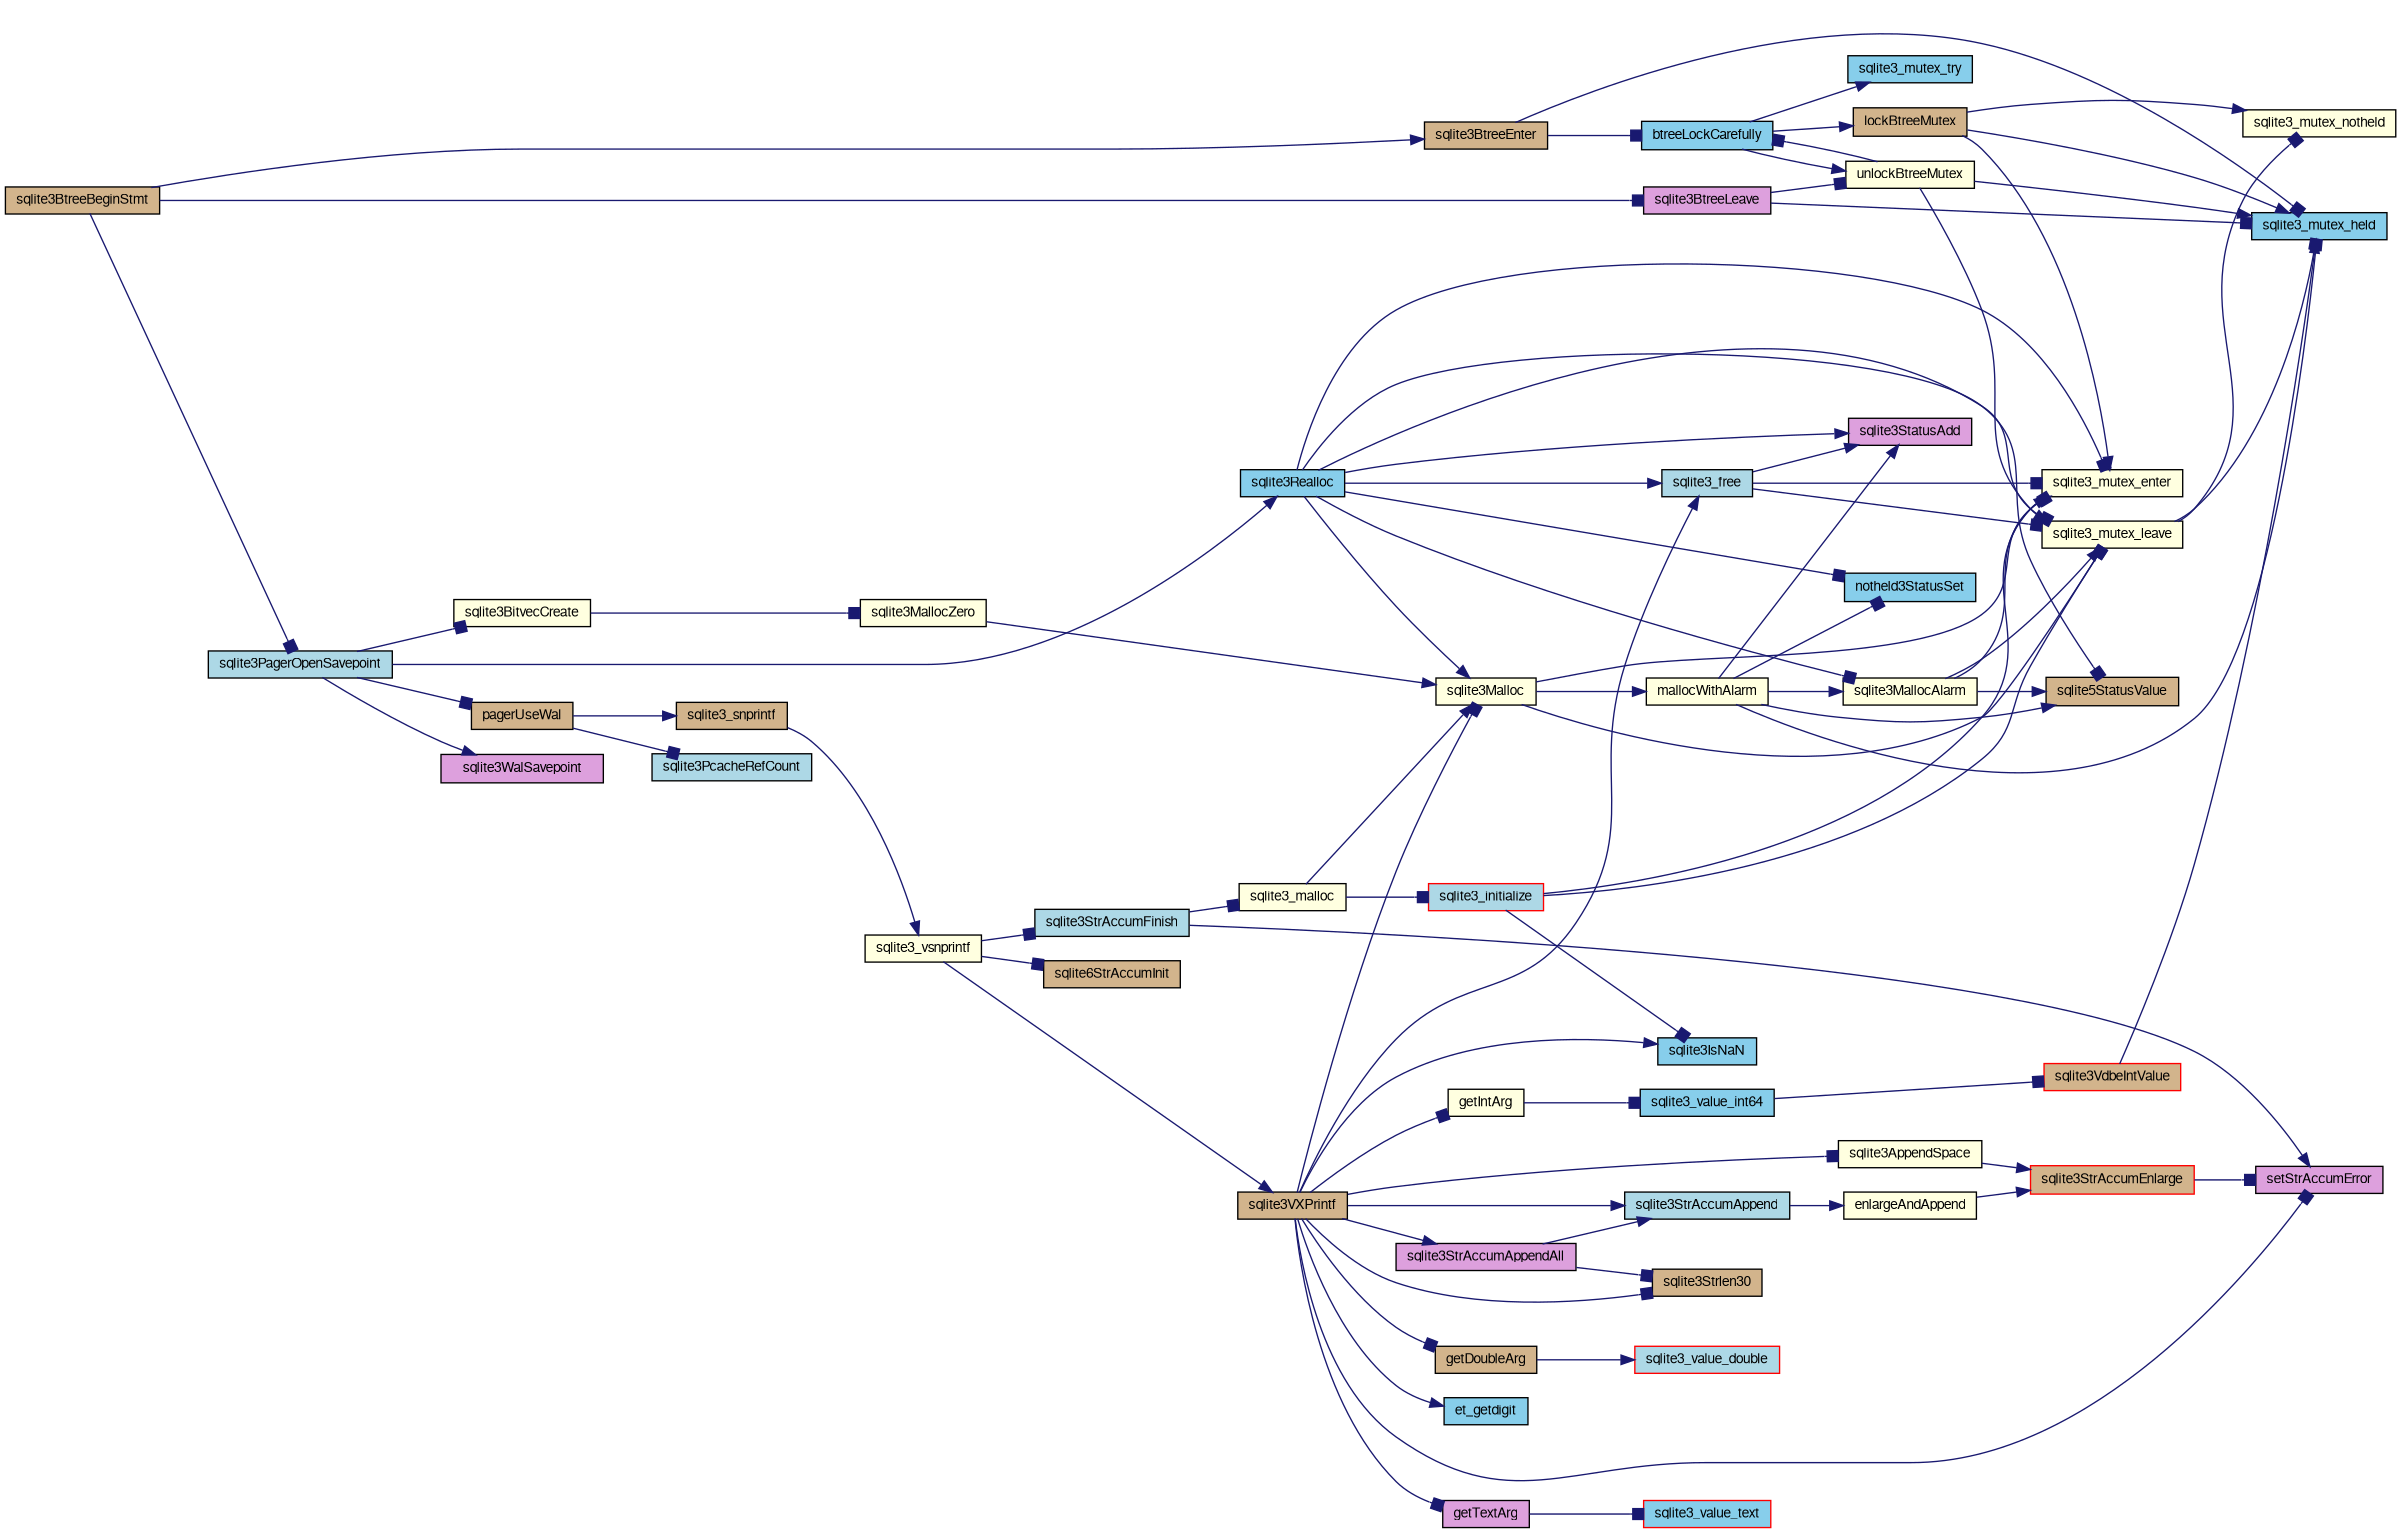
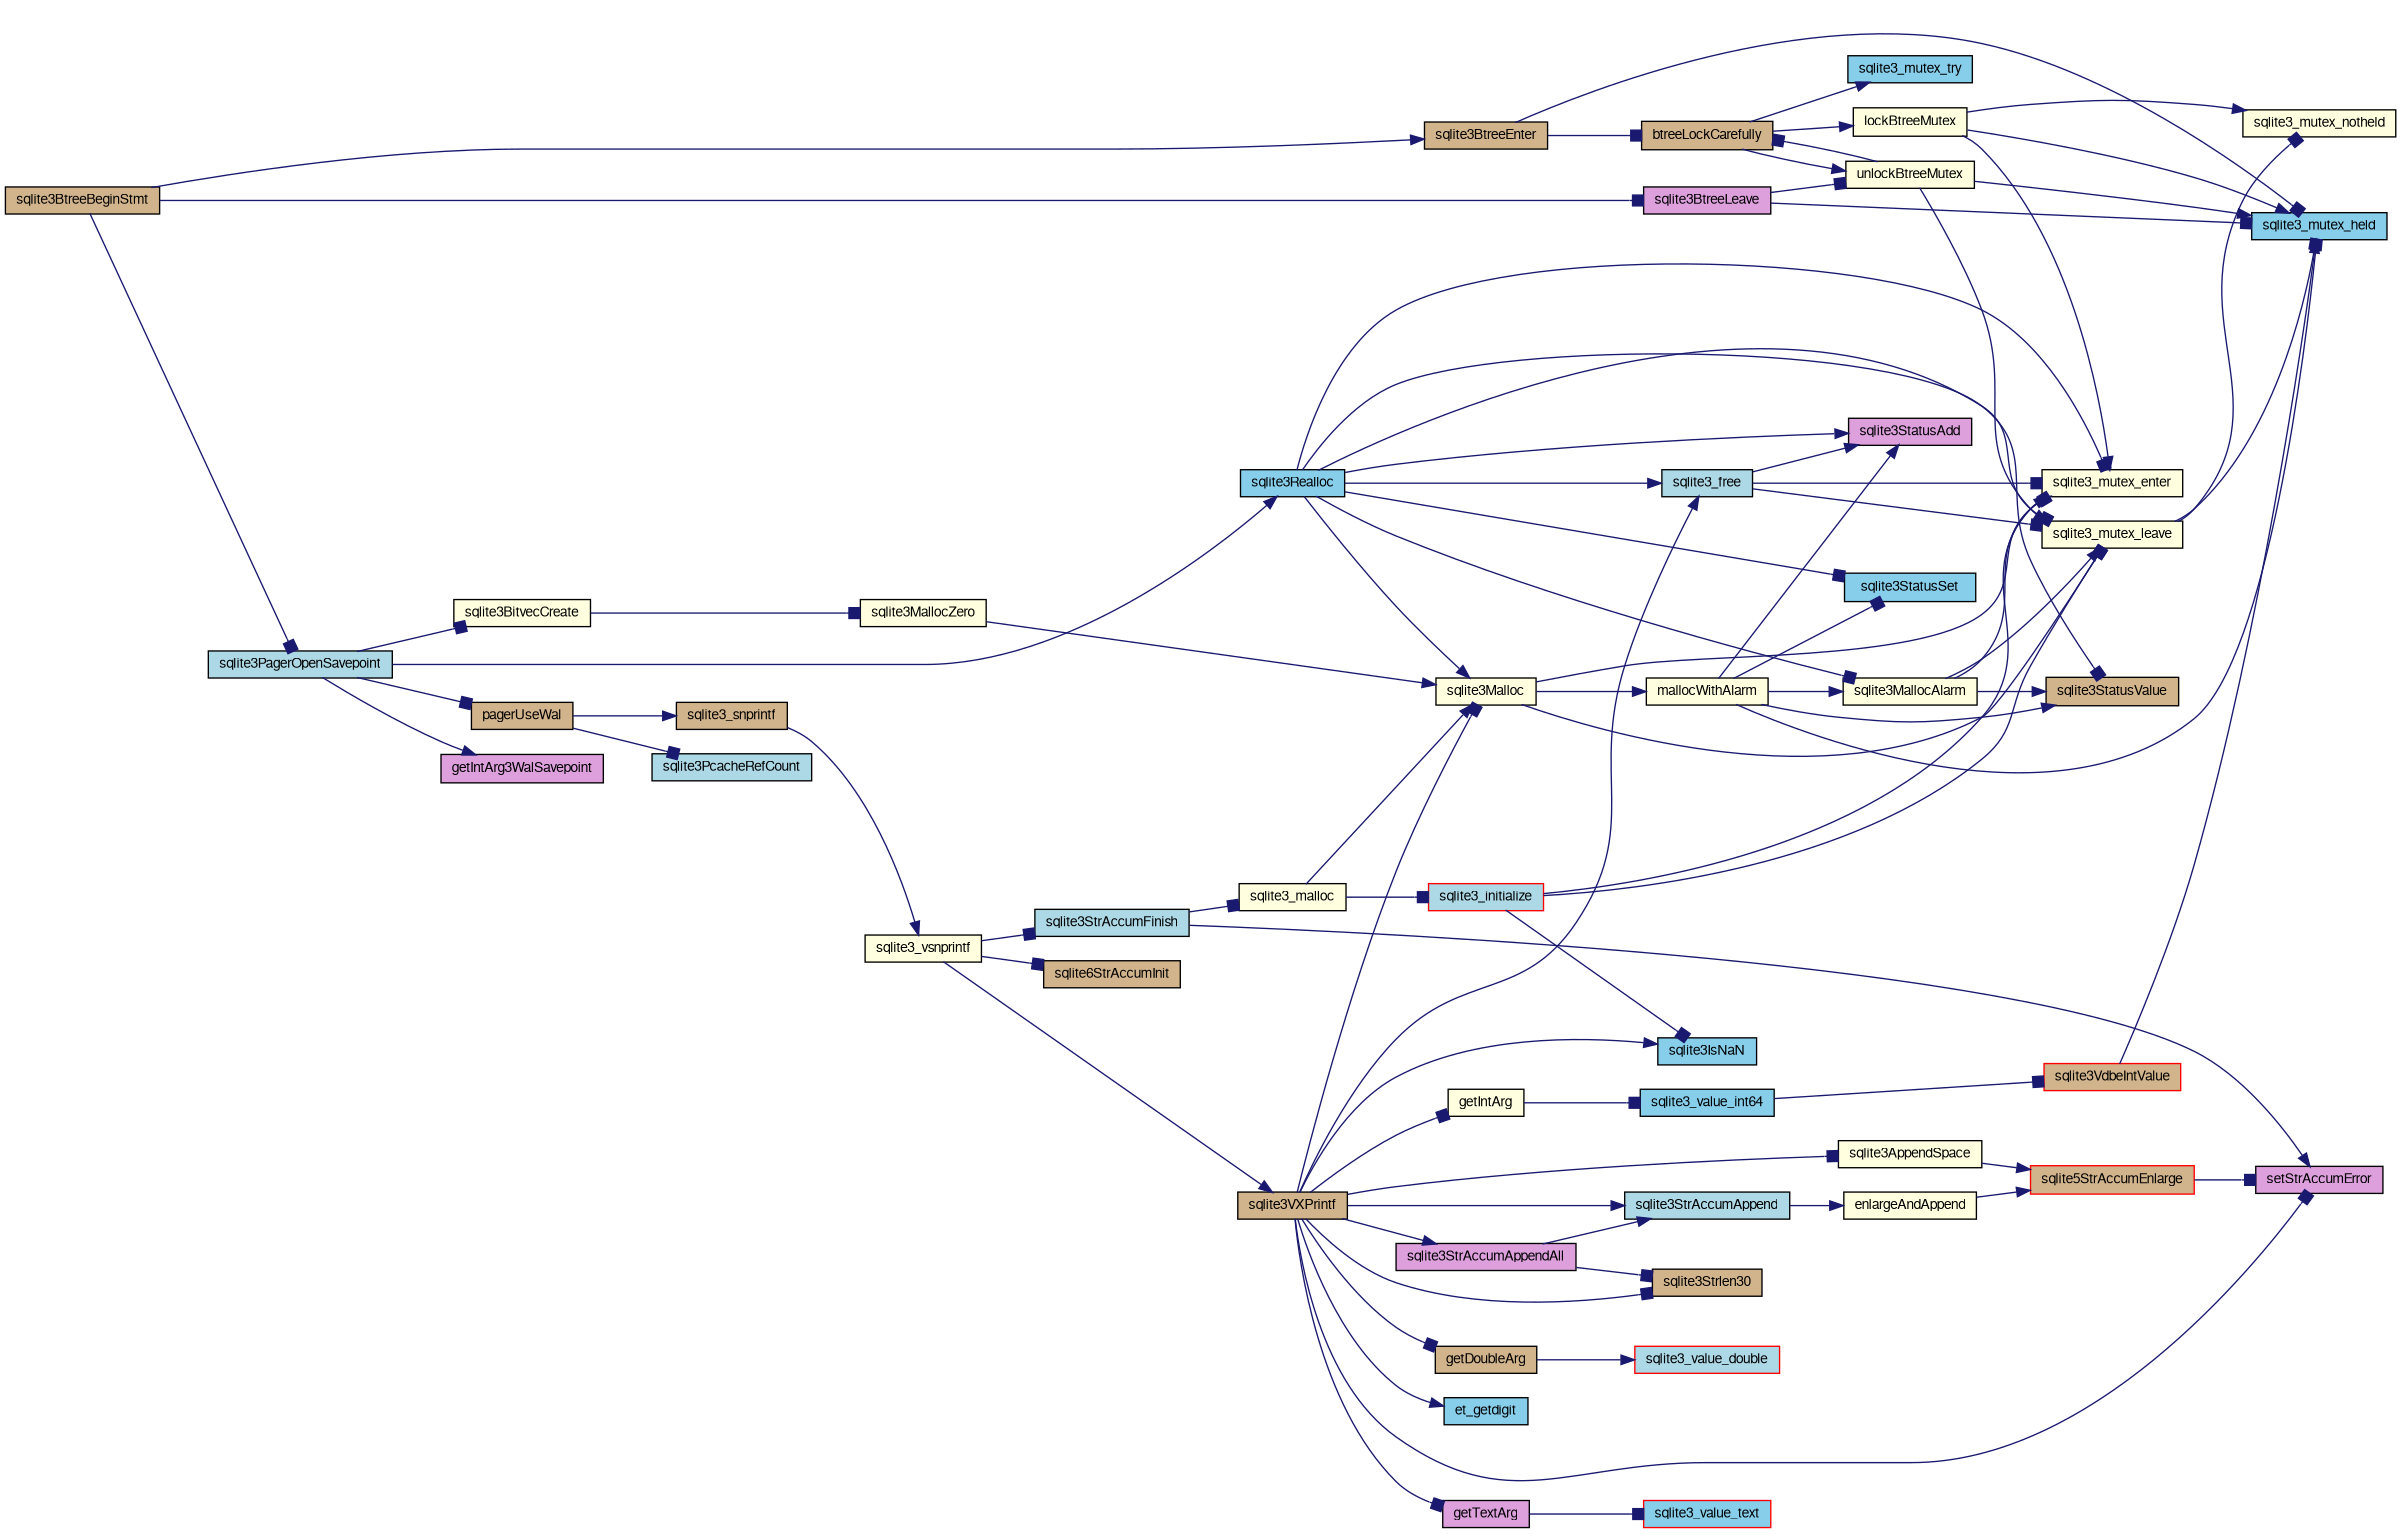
(1910, 122) -> (1910, 122)
(1707, 136) -> (1707, 136)
(1910, 587) -> (1910, 587)
(2112, 692) -> (2112, 692)
(522, 769) -> (522, 769)
(2112, 1180) -> (2112, 1180)
